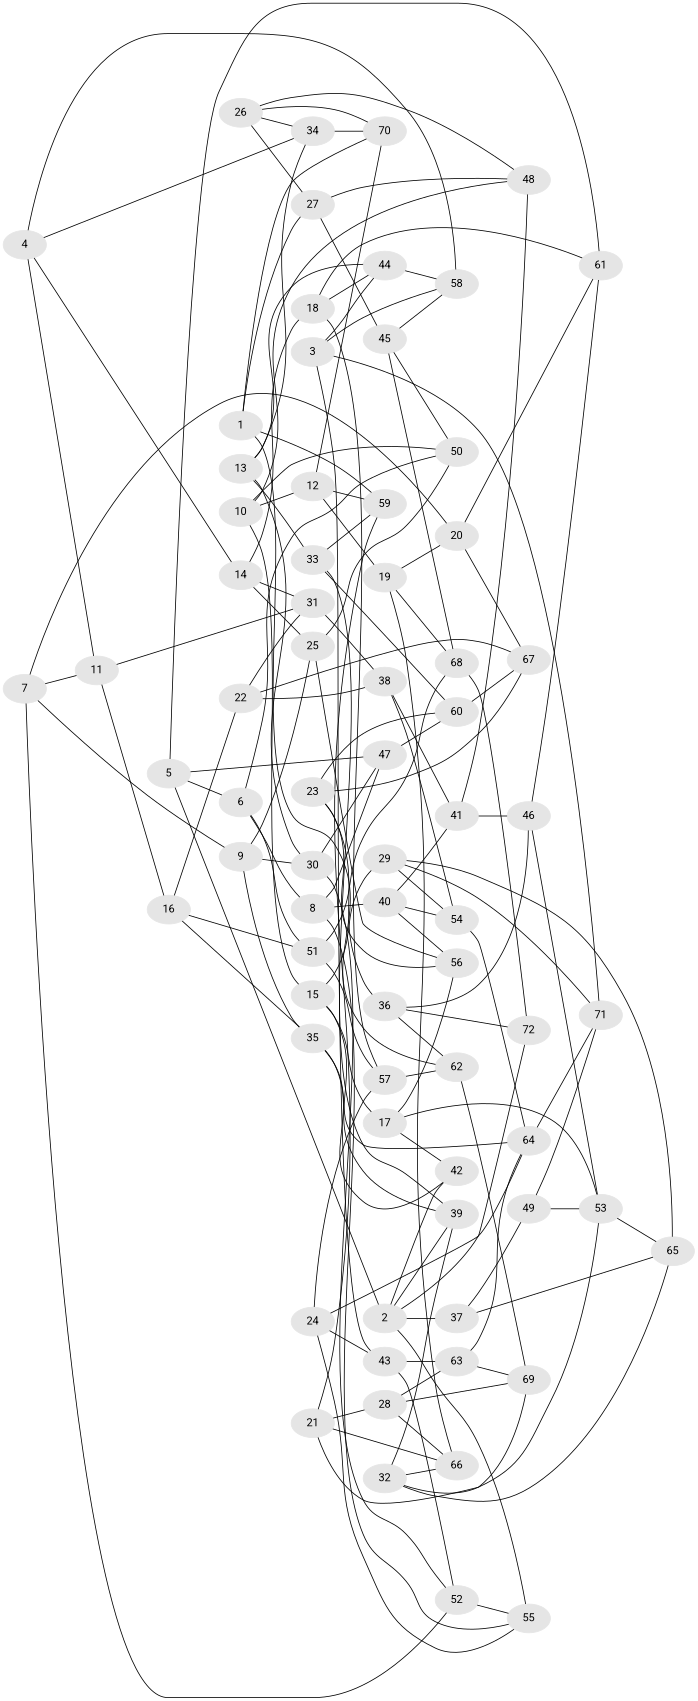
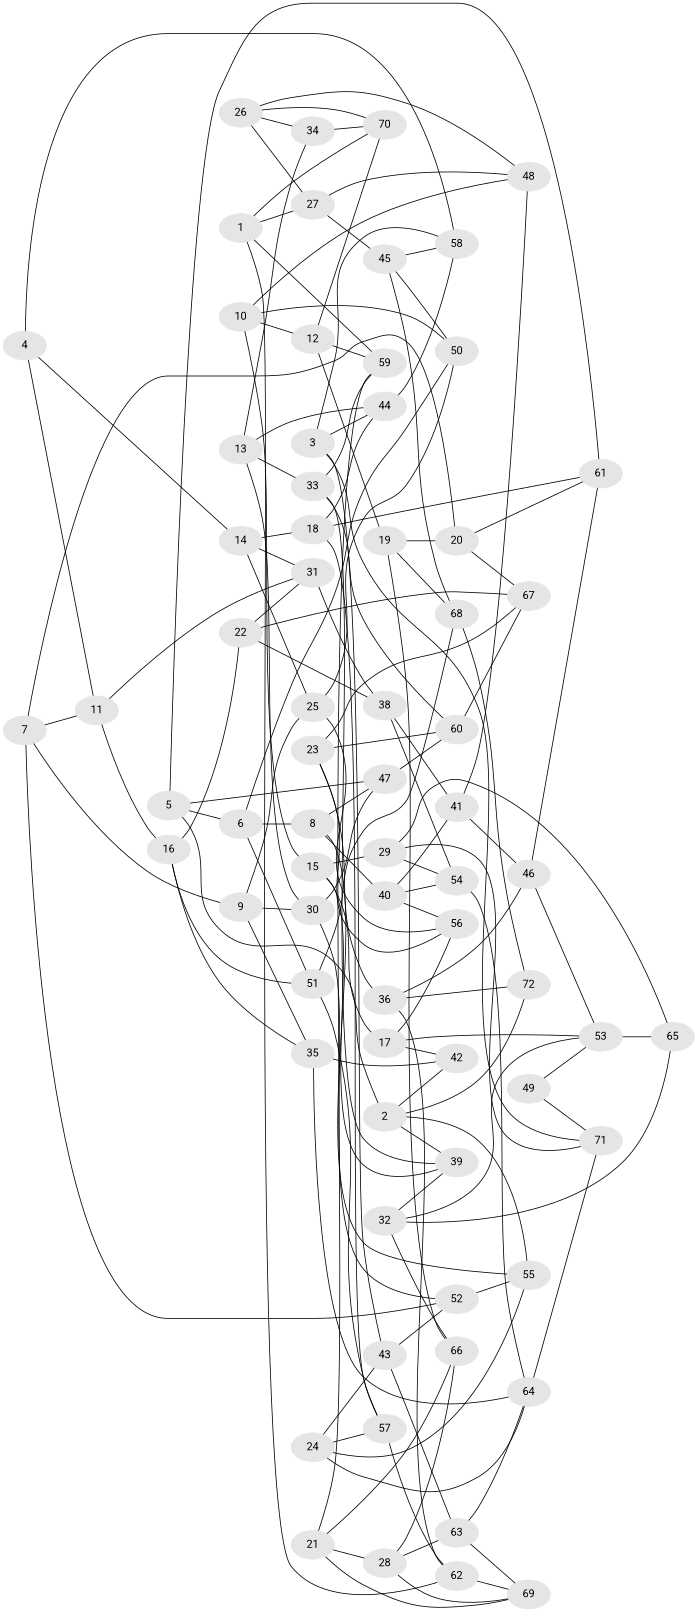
(169, 188) -> none
(457, 1318) -> none
